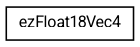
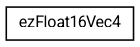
(70, 24) -> (70, 24)
